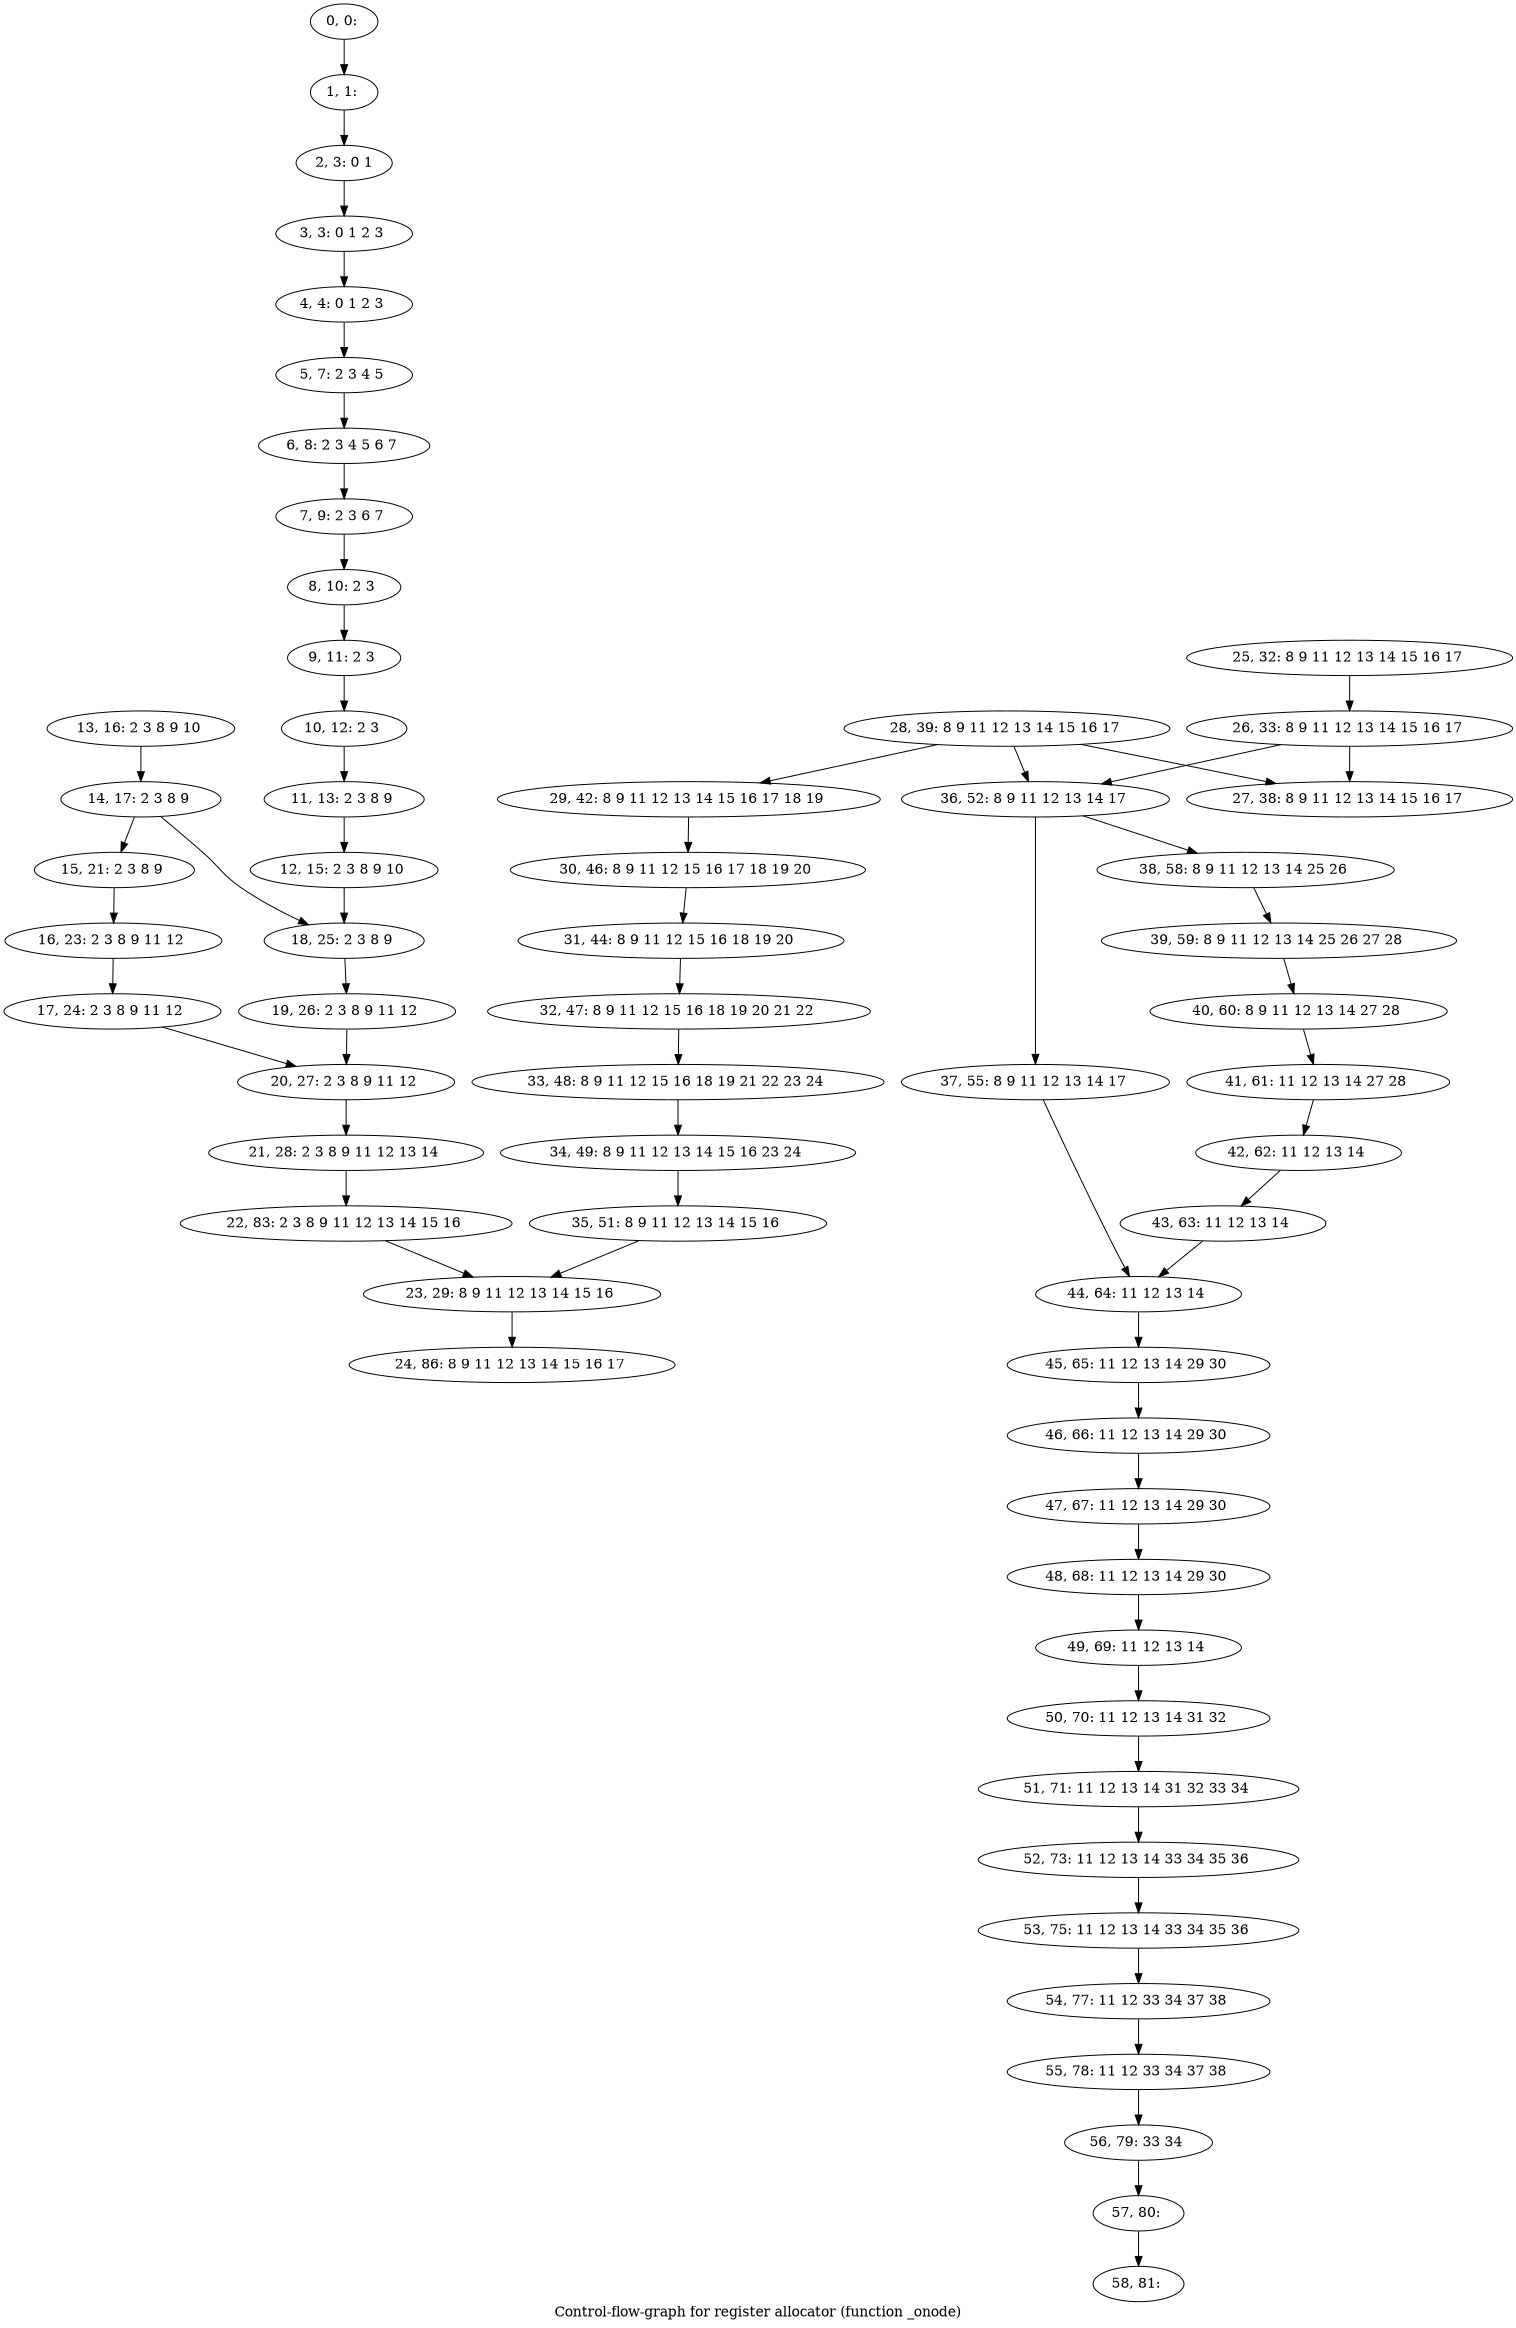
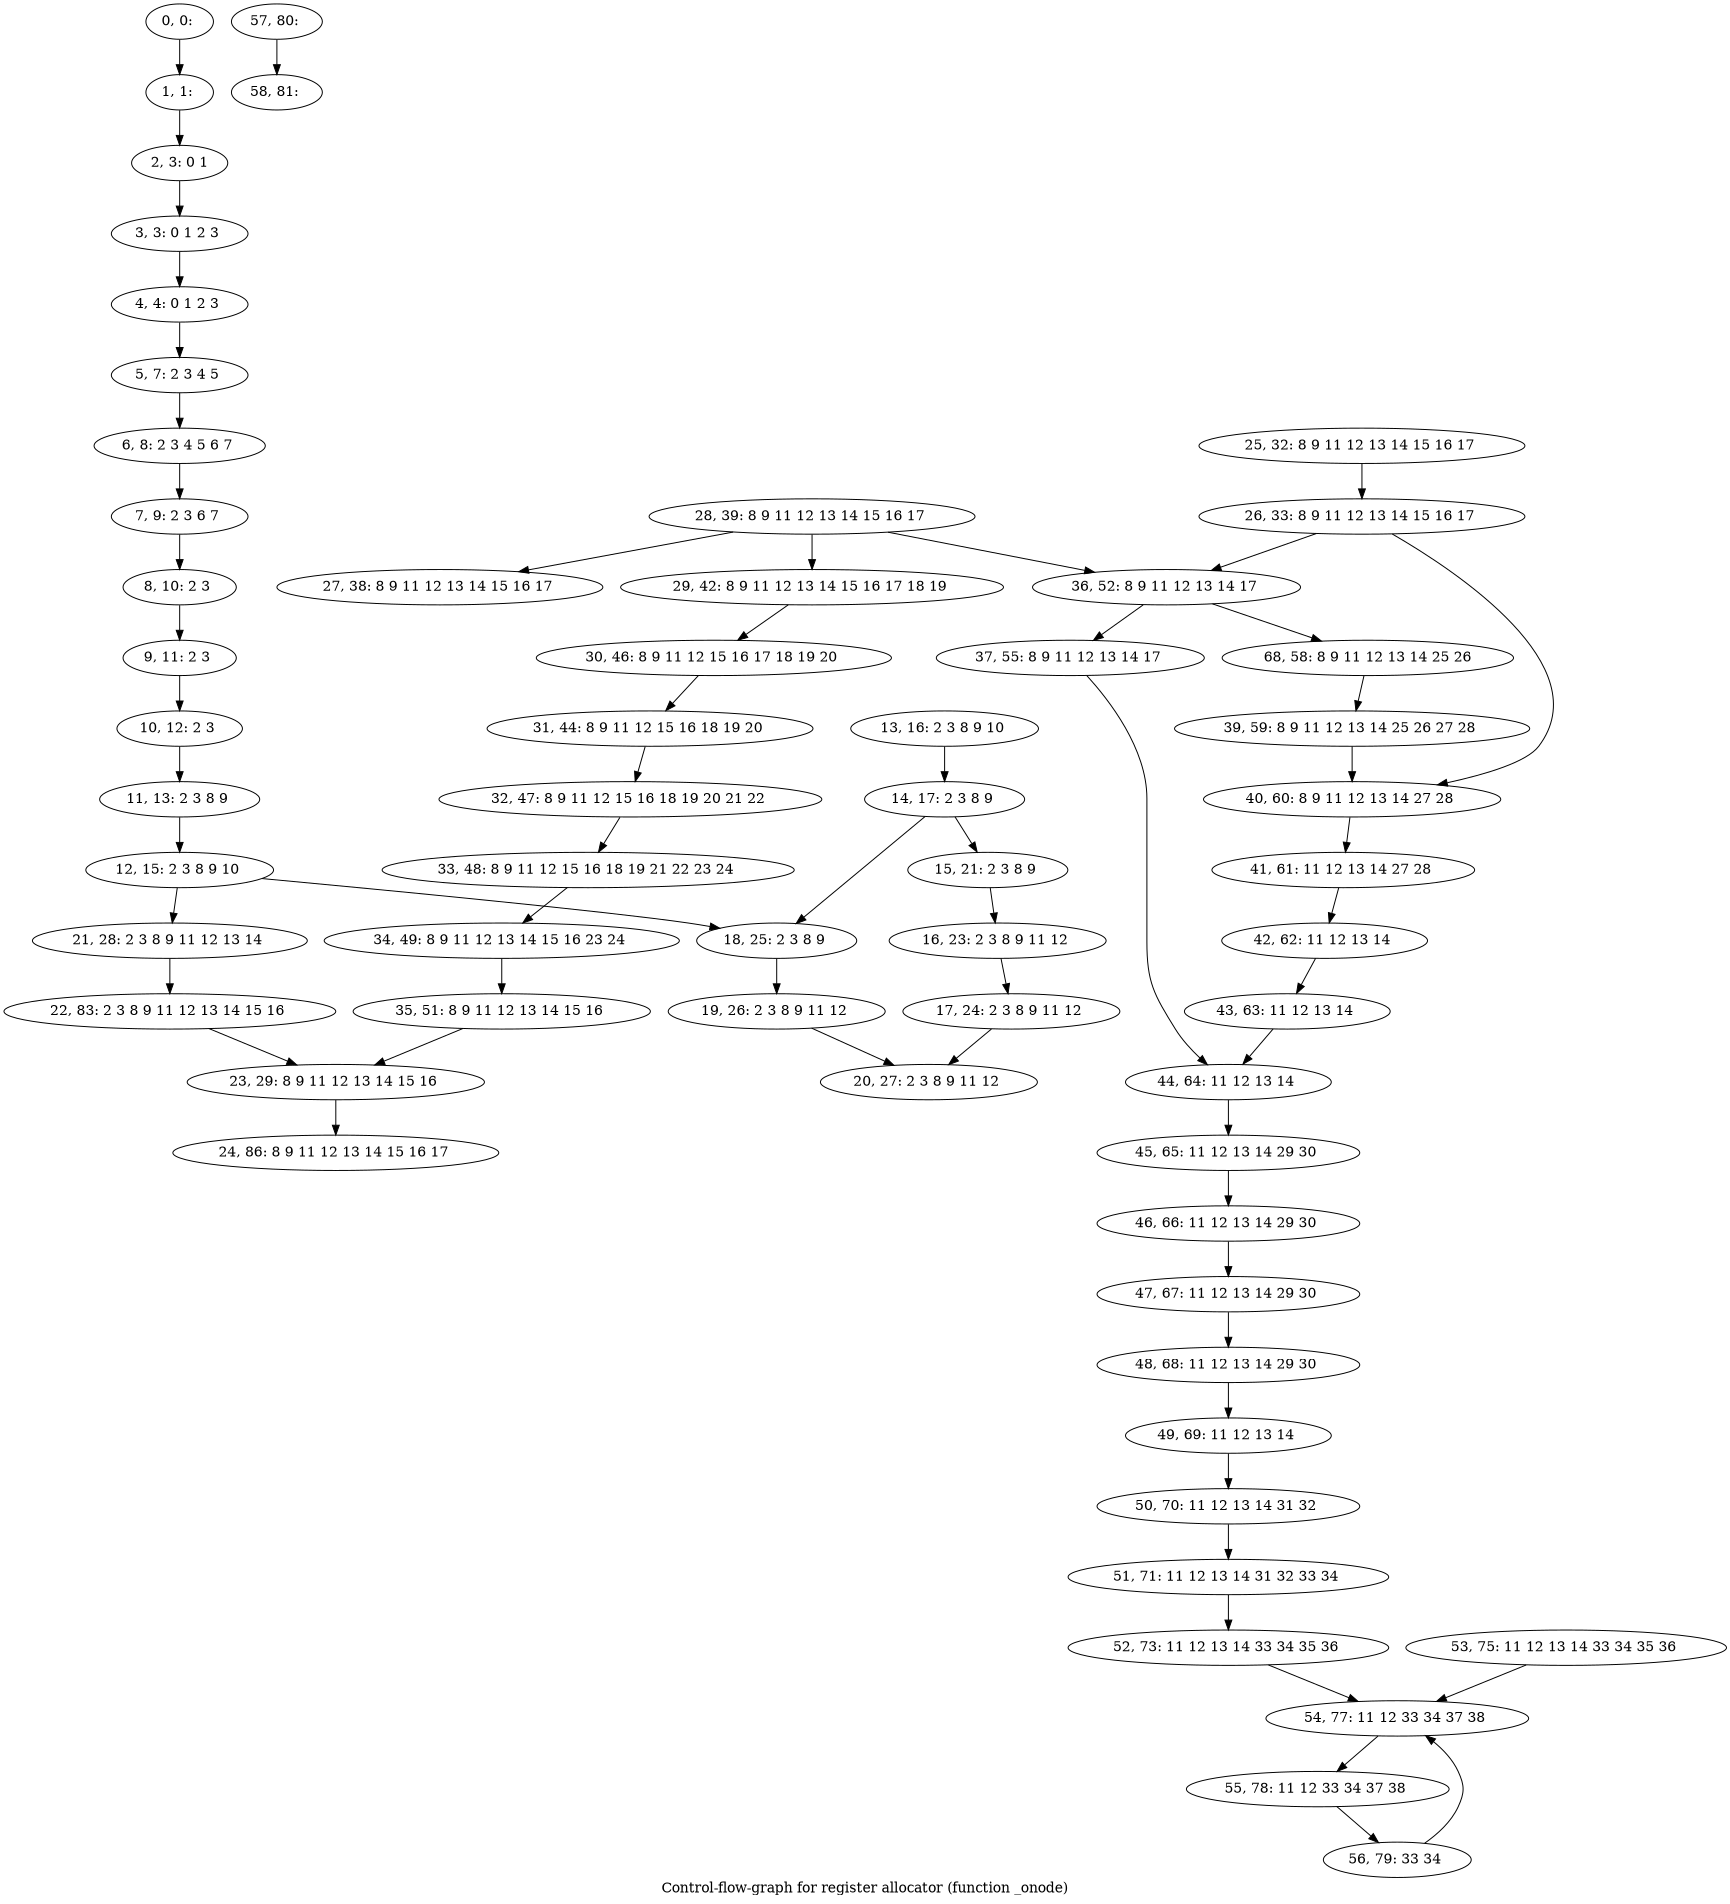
(1350, 759) -> (1538, 658)
(1246, 870) -> (1368, 658)
(346, 1113) -> (175, 901)
(1139, 1890) -> (1309, 1681)
(1139, 2173) -> (1462, 1795)
